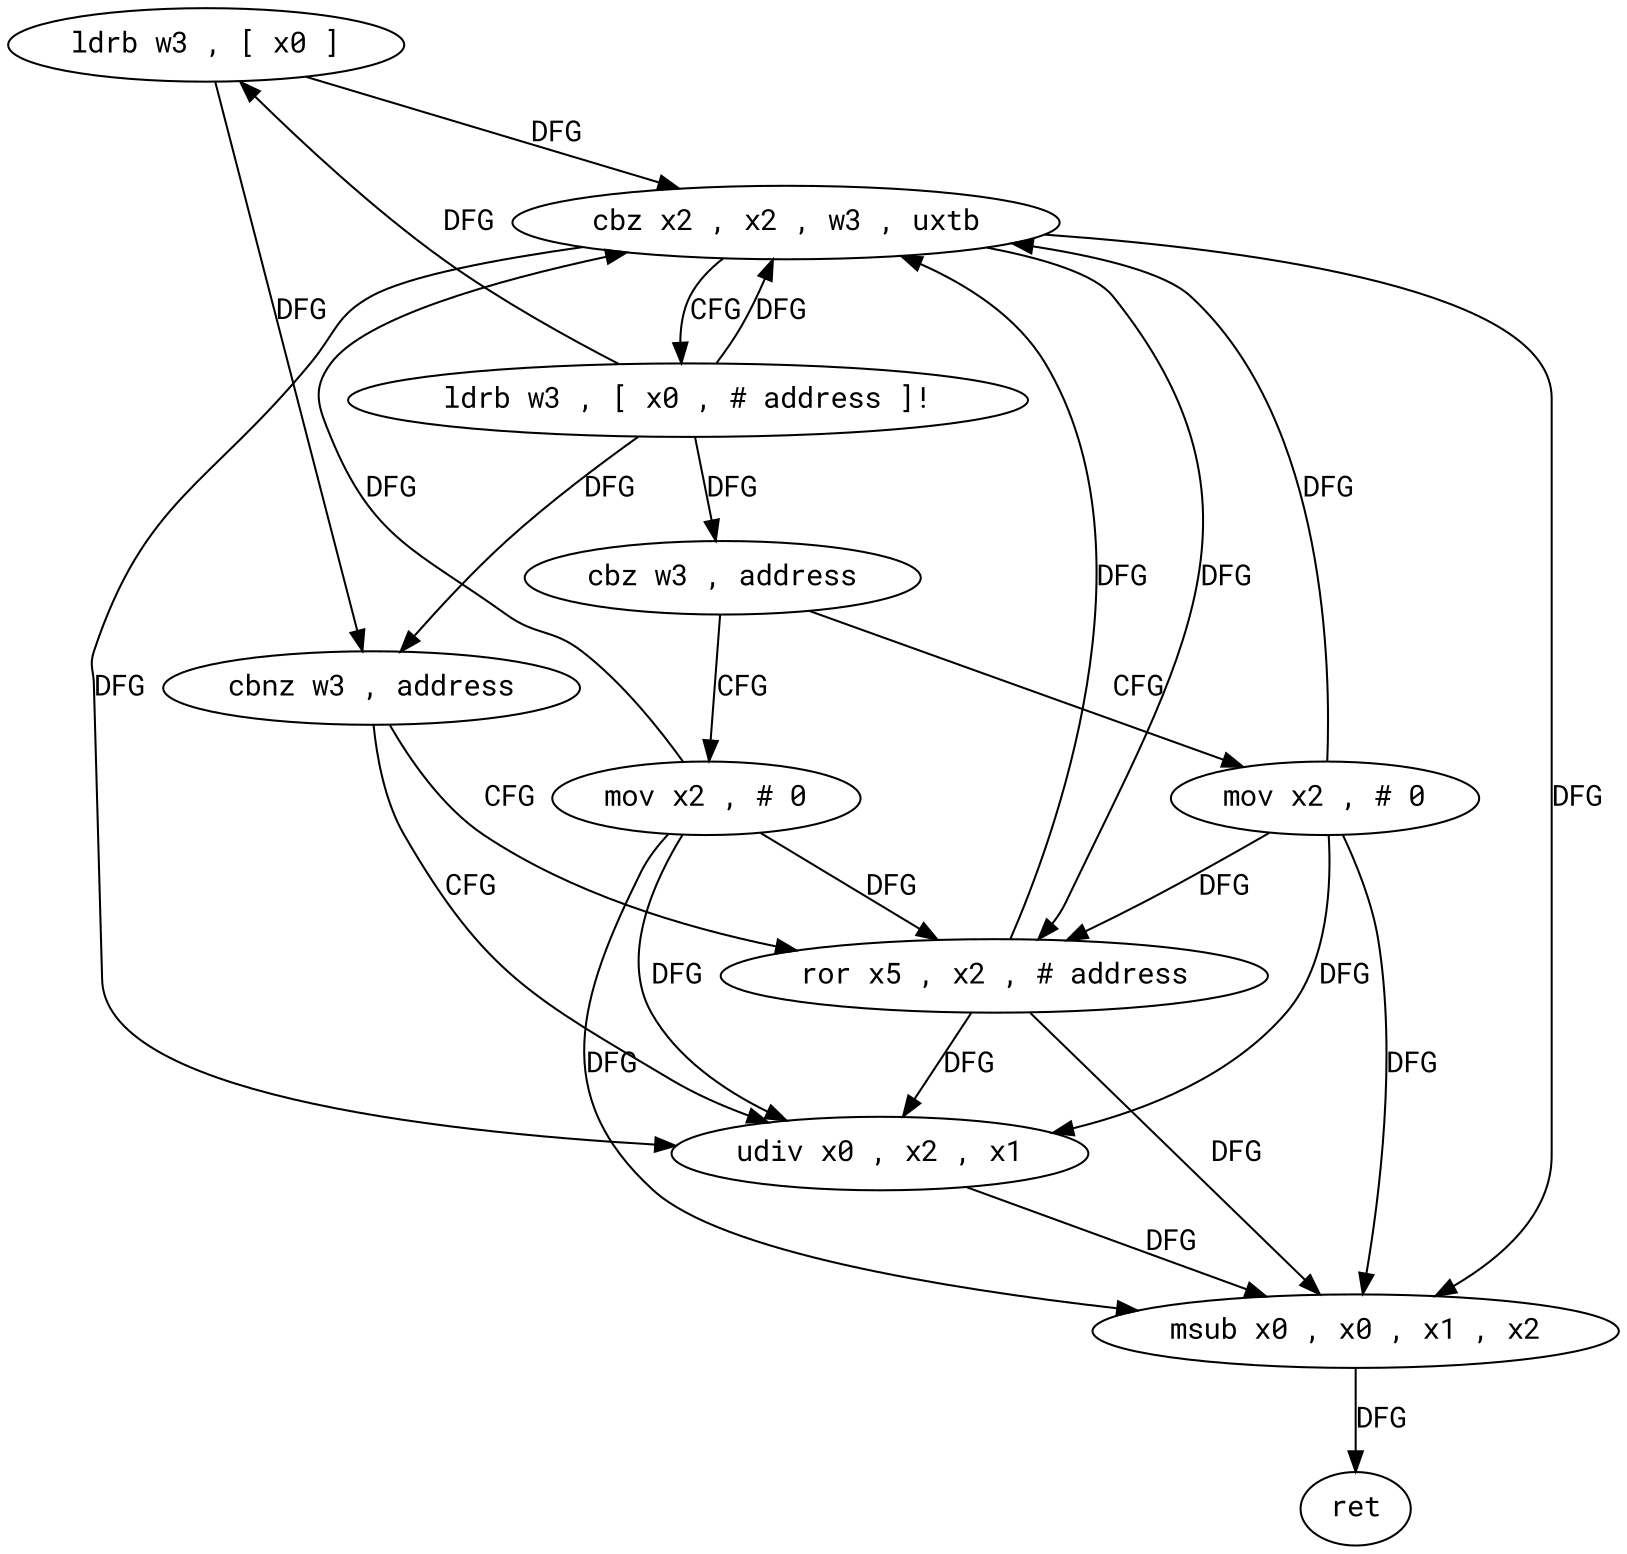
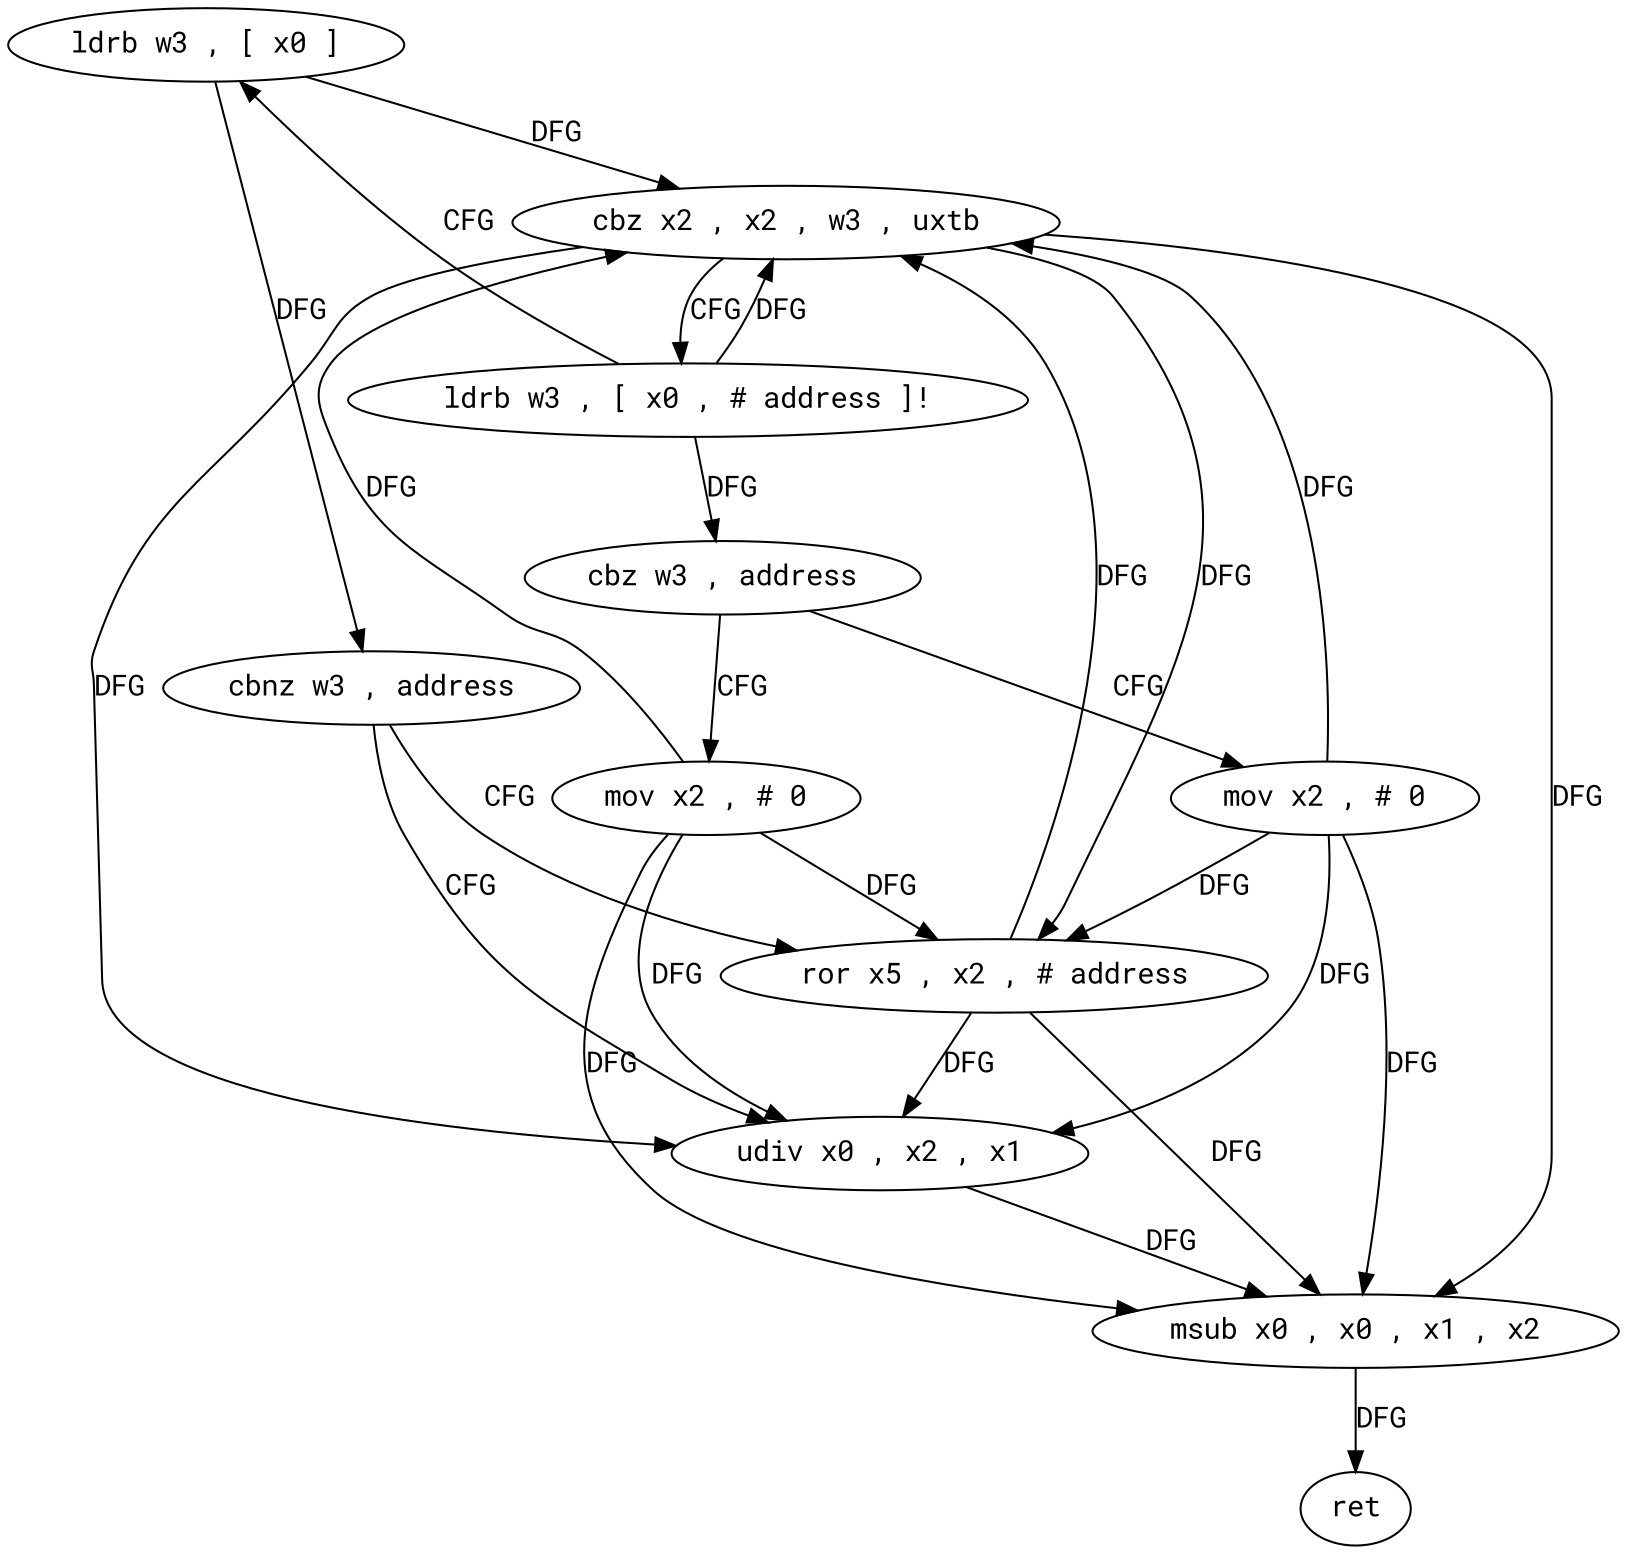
(469, 223) -> (469, 223)
(520, 529) -> none
